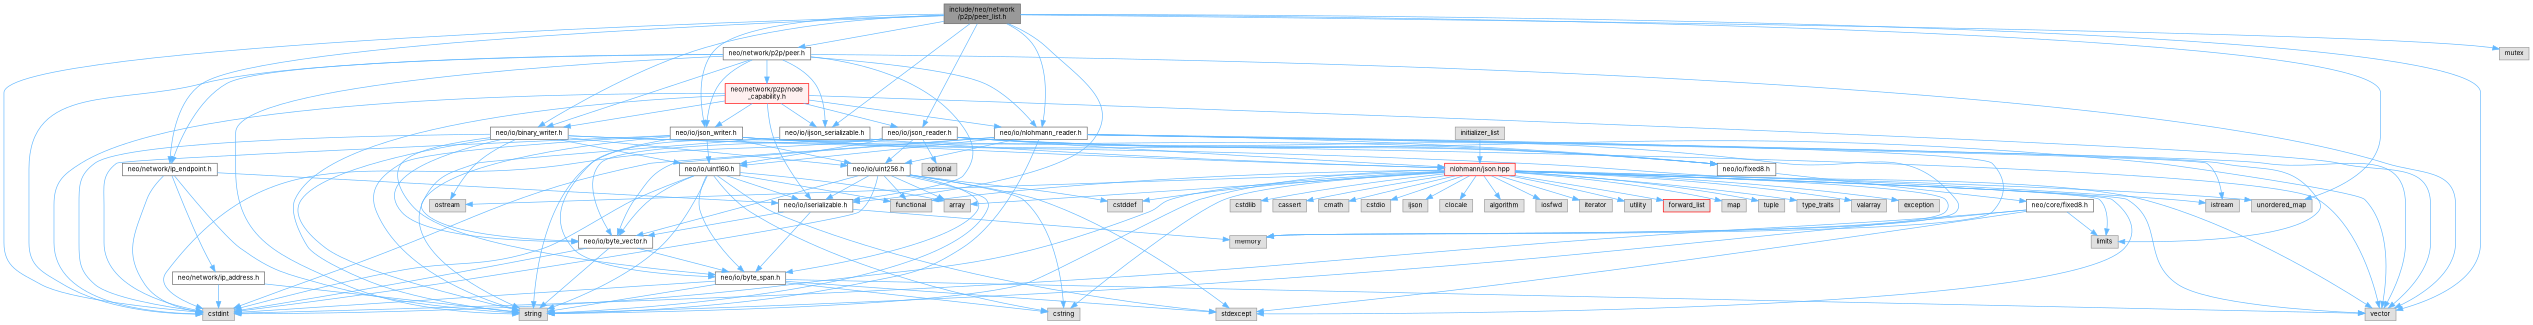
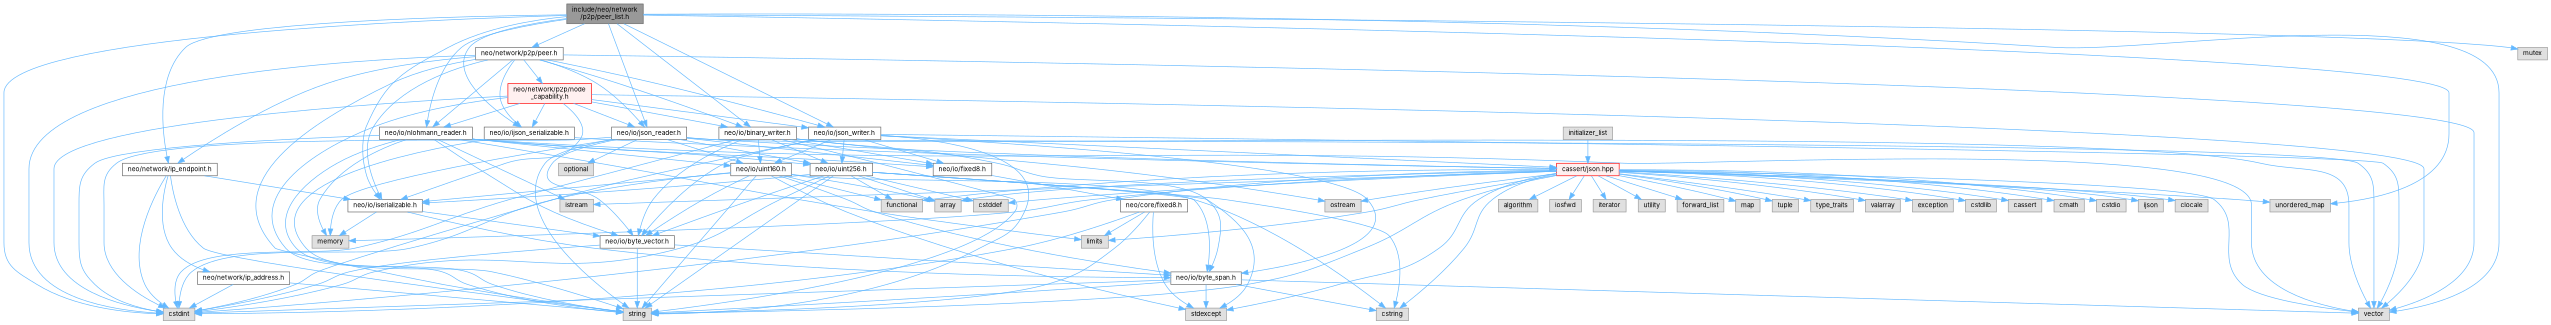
none -> (596, 83)
(1480, 170) -> (1588, 170)
(1687, 206) -> (1700, 206)
